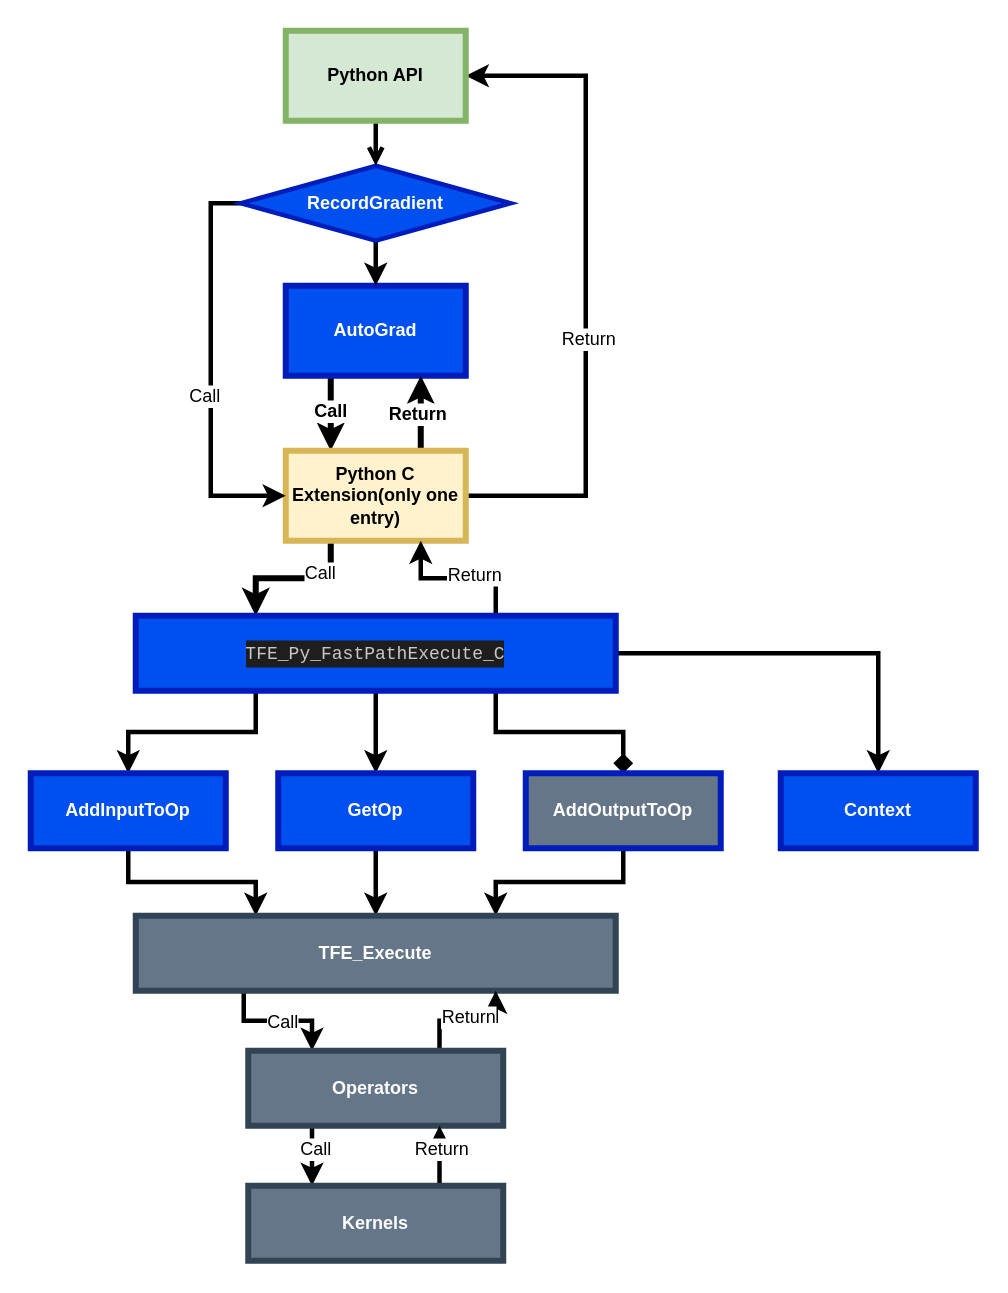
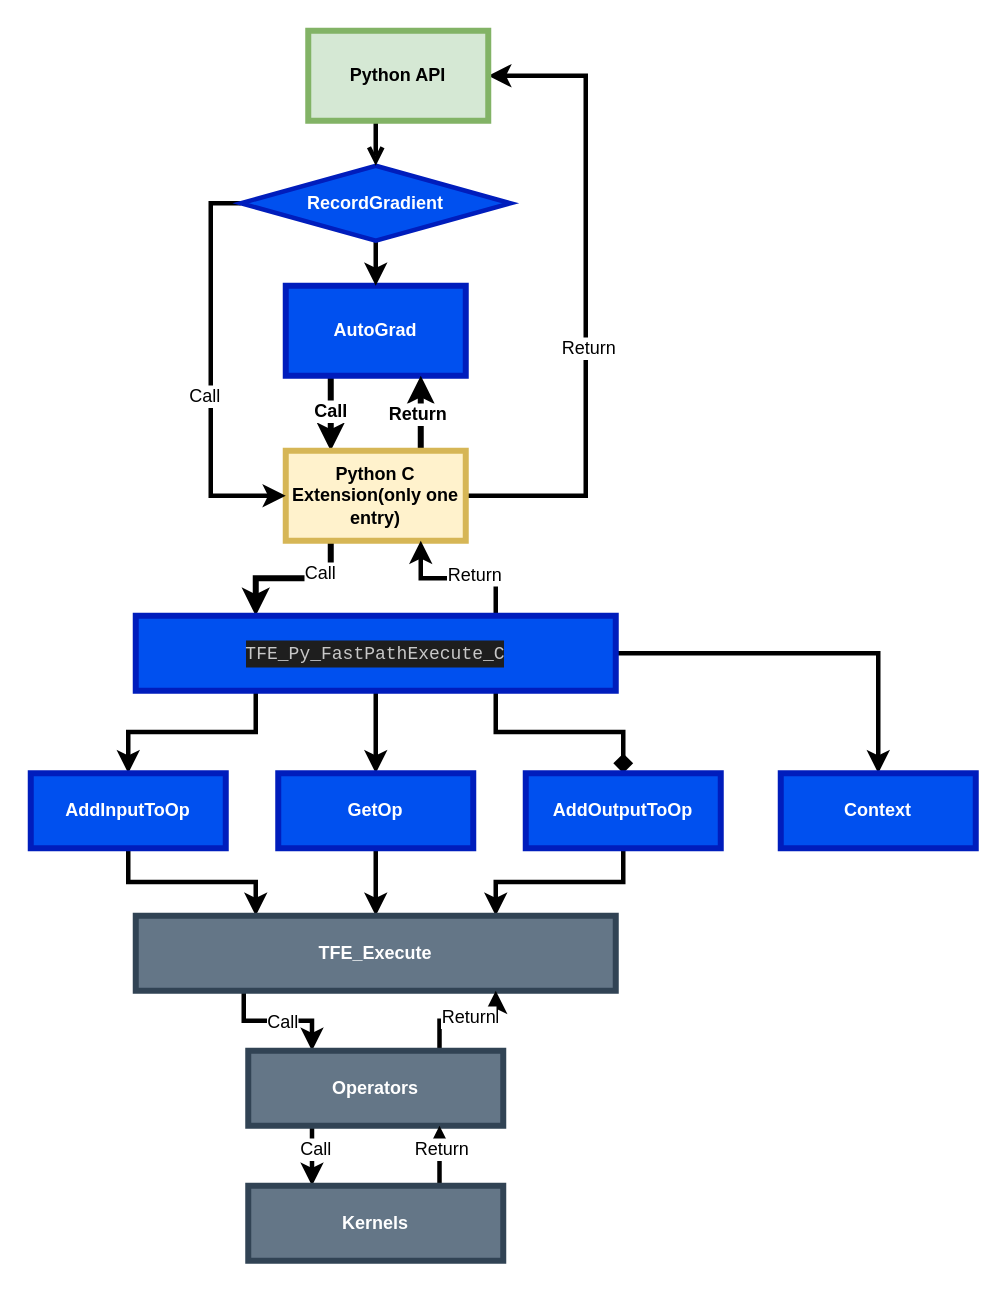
(376, 76) -> (398, 76)
(623, 811) -> (623, 811)
